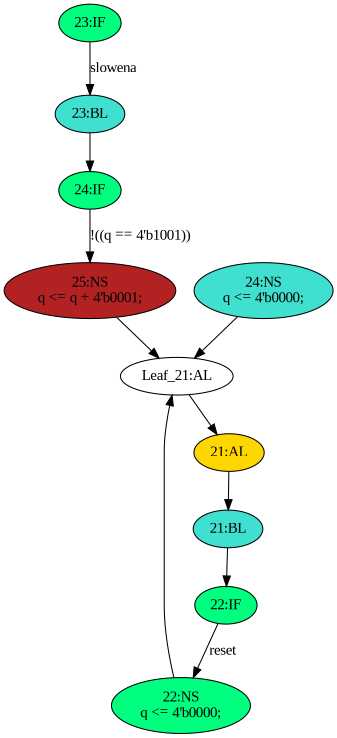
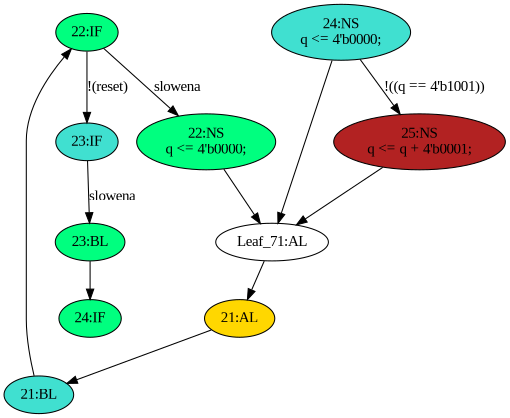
(90, 23) -> (87, 142)
none -> (87, 82)
(90, 114) -> (90, 242)
(90, 231) -> (377, 83)
(177, 376) -> (272, 242)
(223, 651) -> (177, 87)
